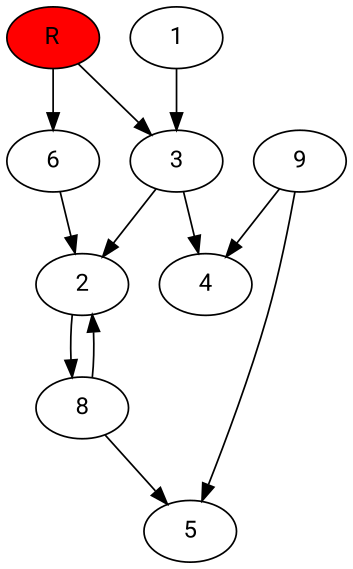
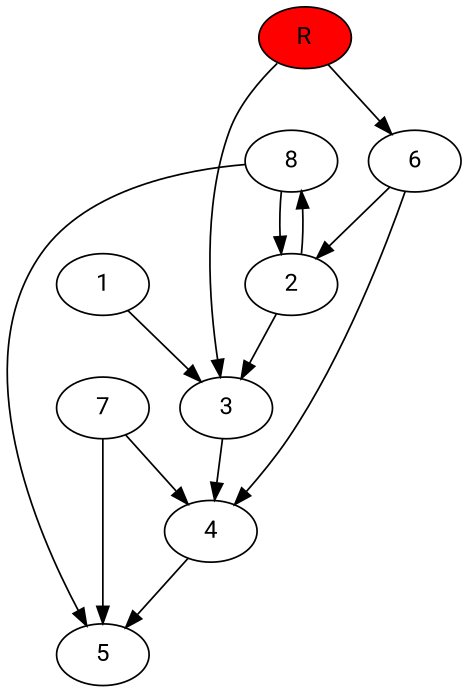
(300, 161) -> (103, 408)
(135, 216) -> (263, 339)
none -> (339, 349)
none -> (163, 586)
